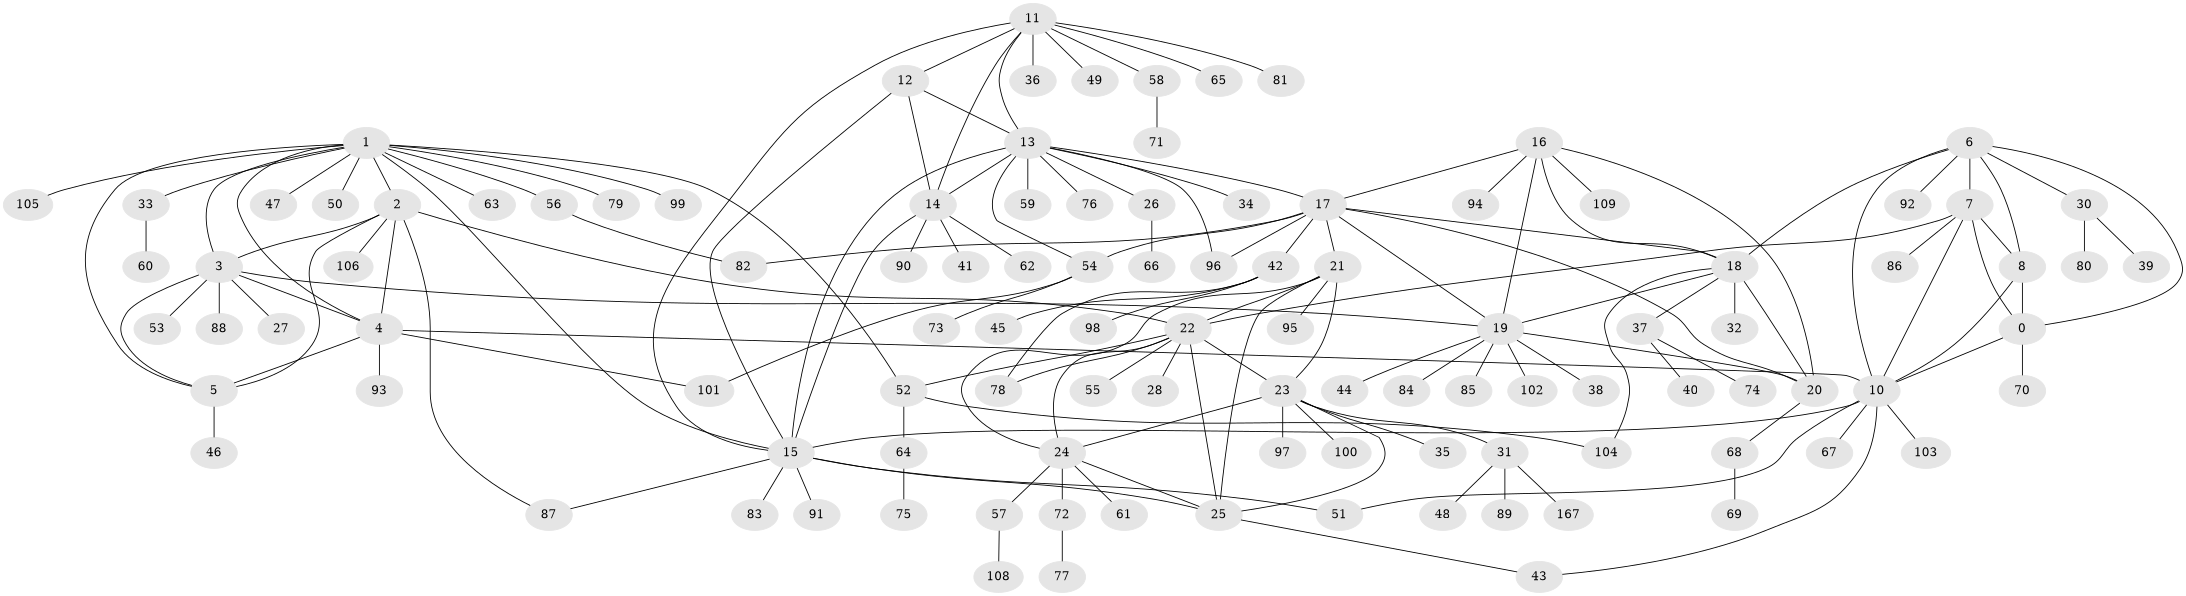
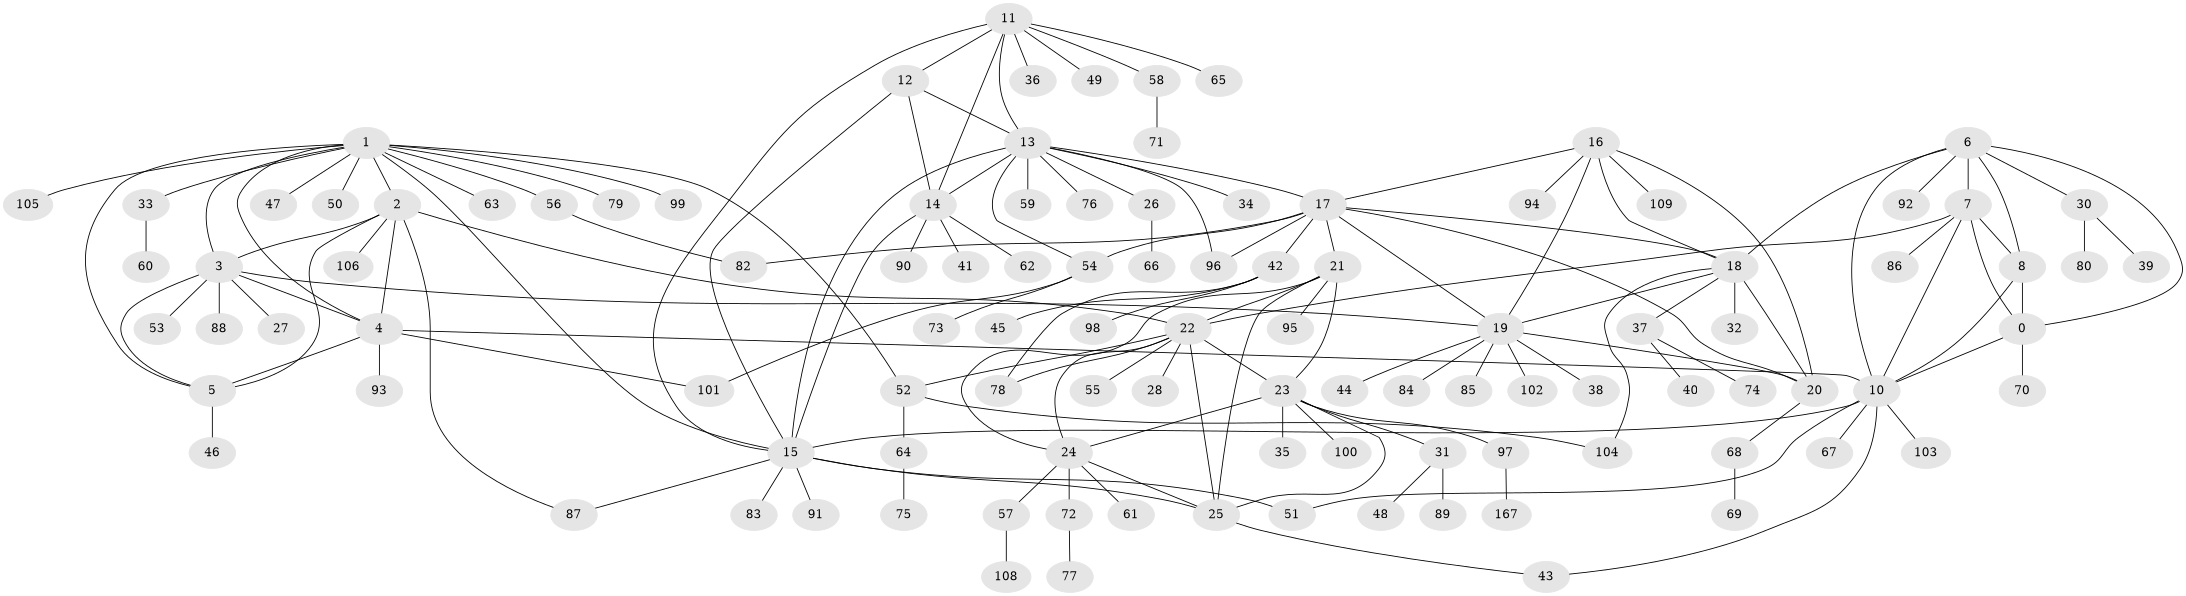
(1281, 81) -> none
(1537, 484) -> (1506, 484)
